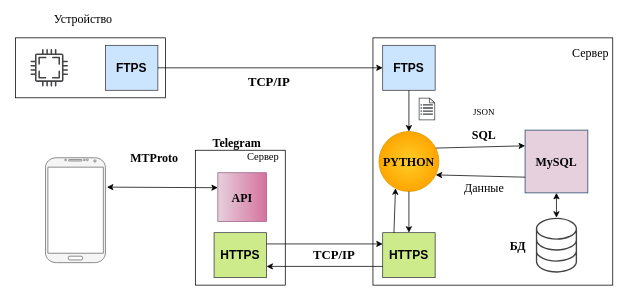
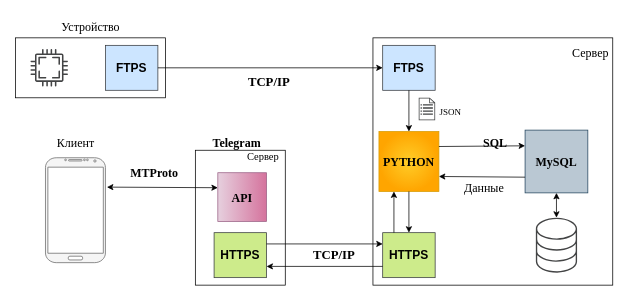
(83, 19) -> (90, 27)
(484, 109) -> (450, 109)
(484, 135) -> (495, 143)
none -> (75, 143)
(154, 158) -> (154, 173)
(409, 162) -> (409, 162)
(557, 162) -> (557, 162)
(518, 245) -> none
